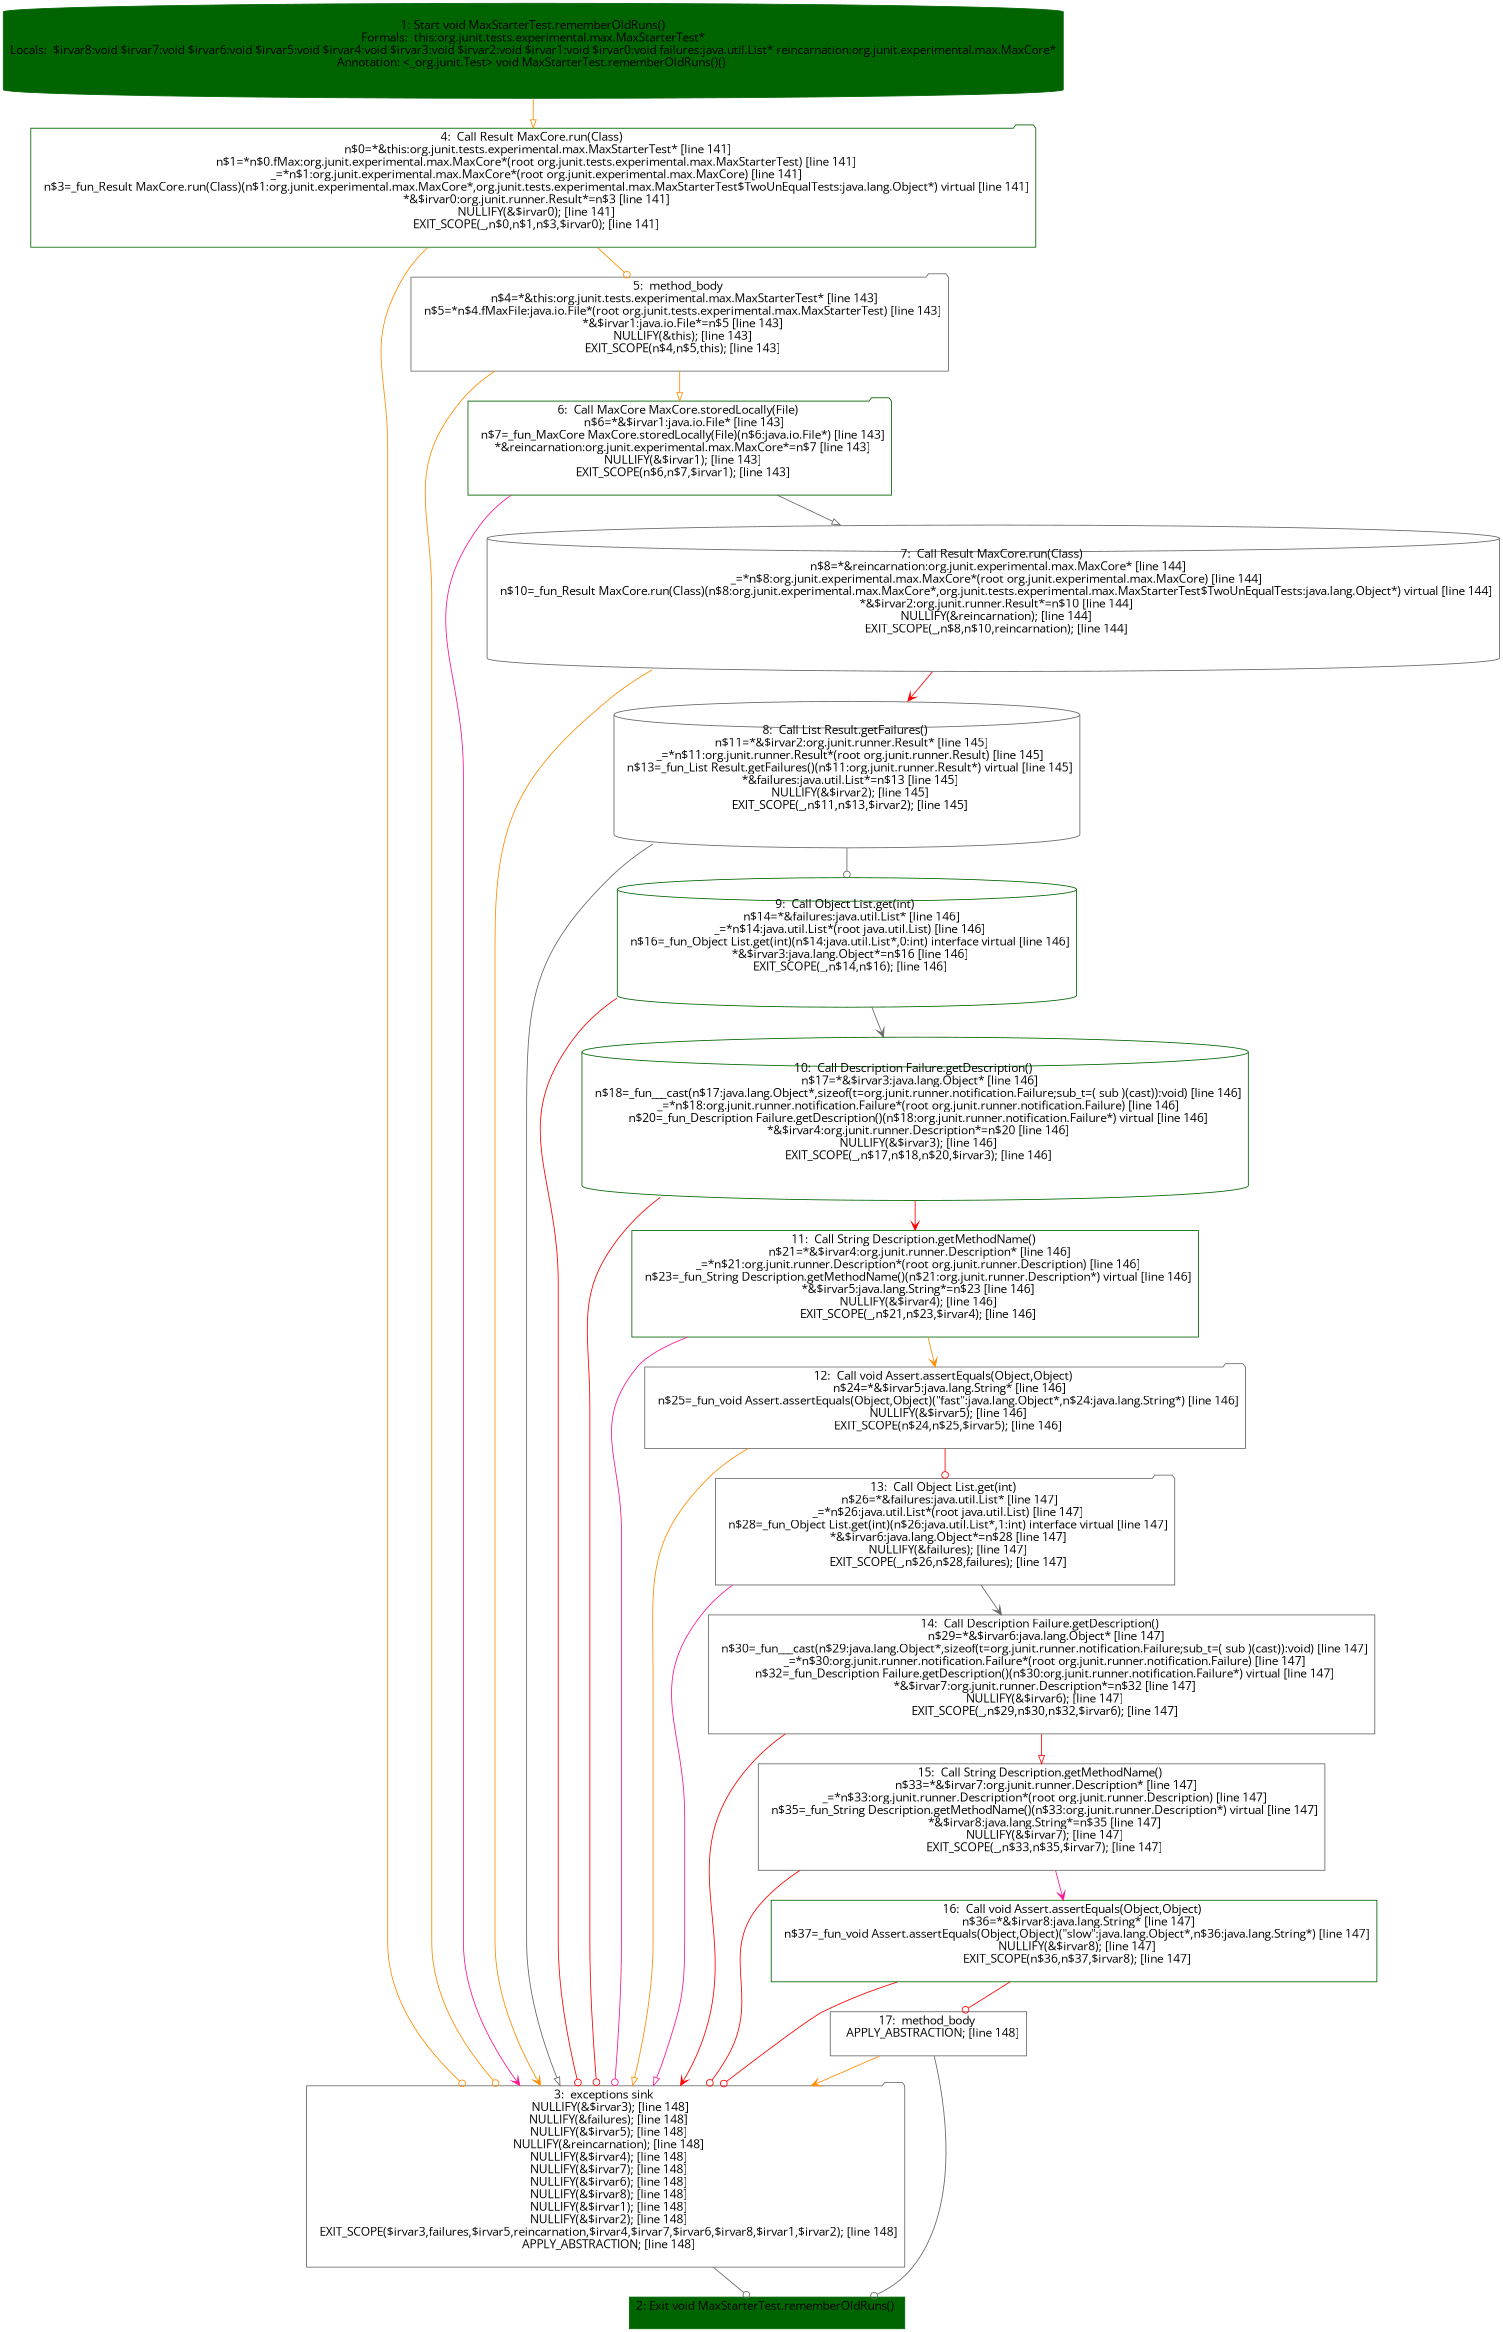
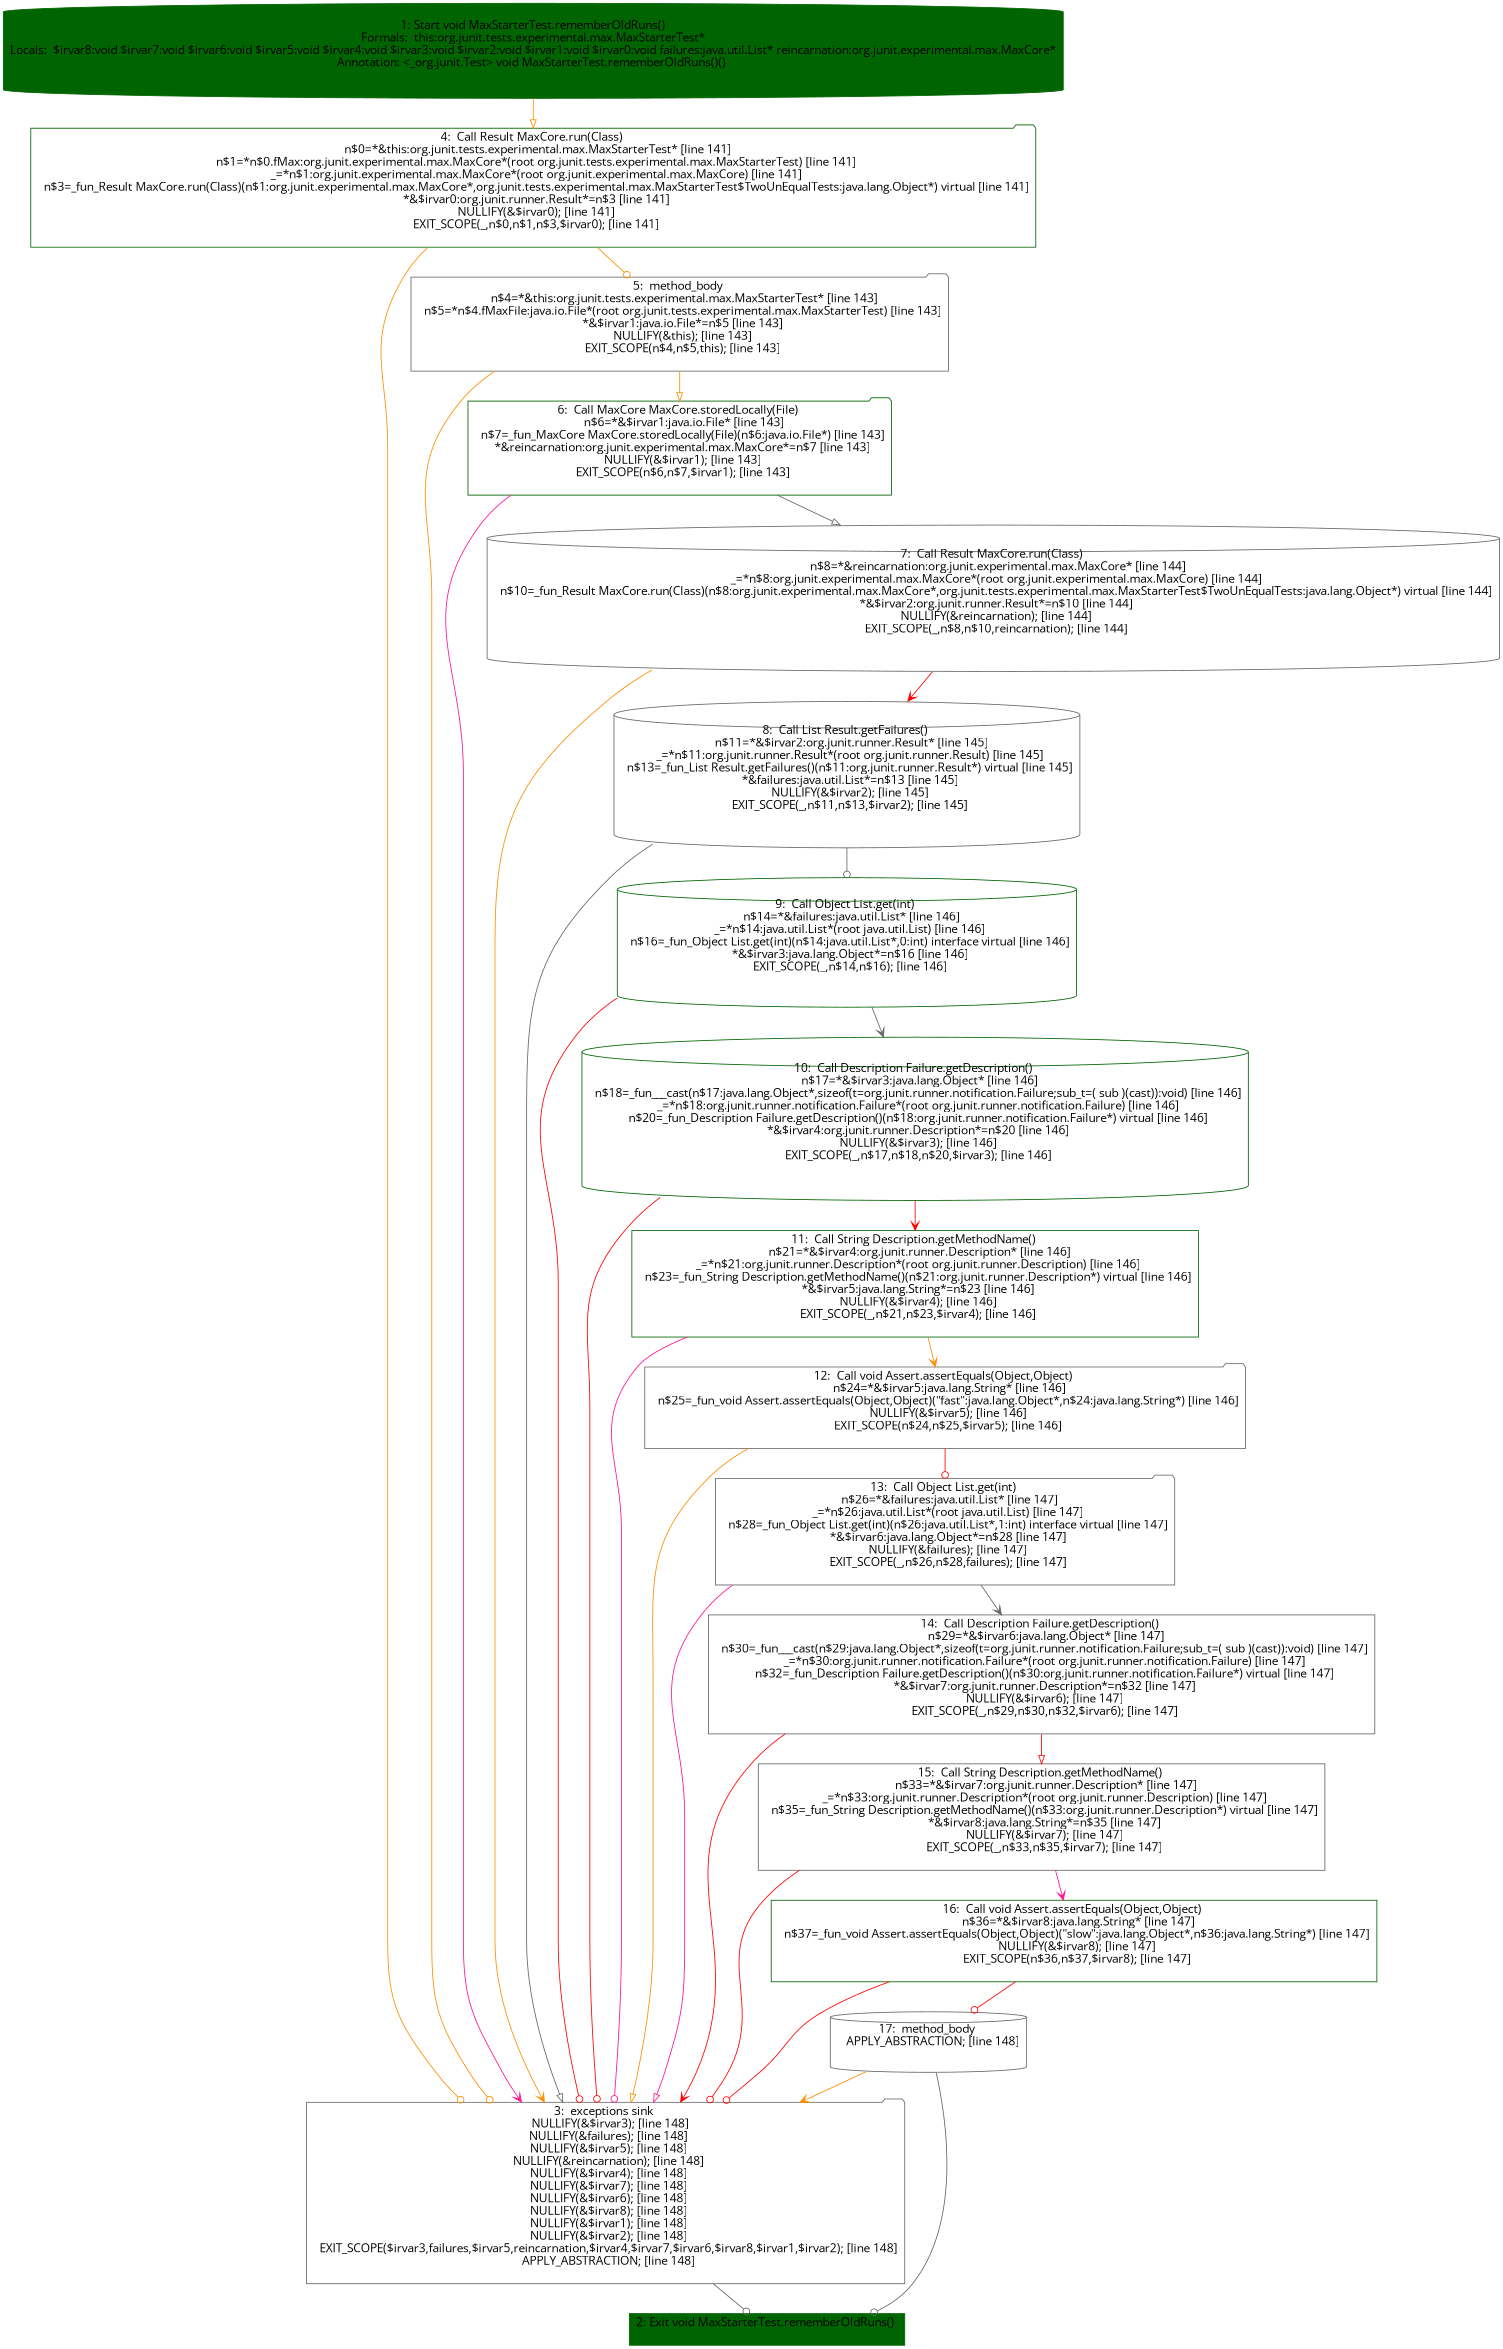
(928, 2034) -> (928, 2042)
